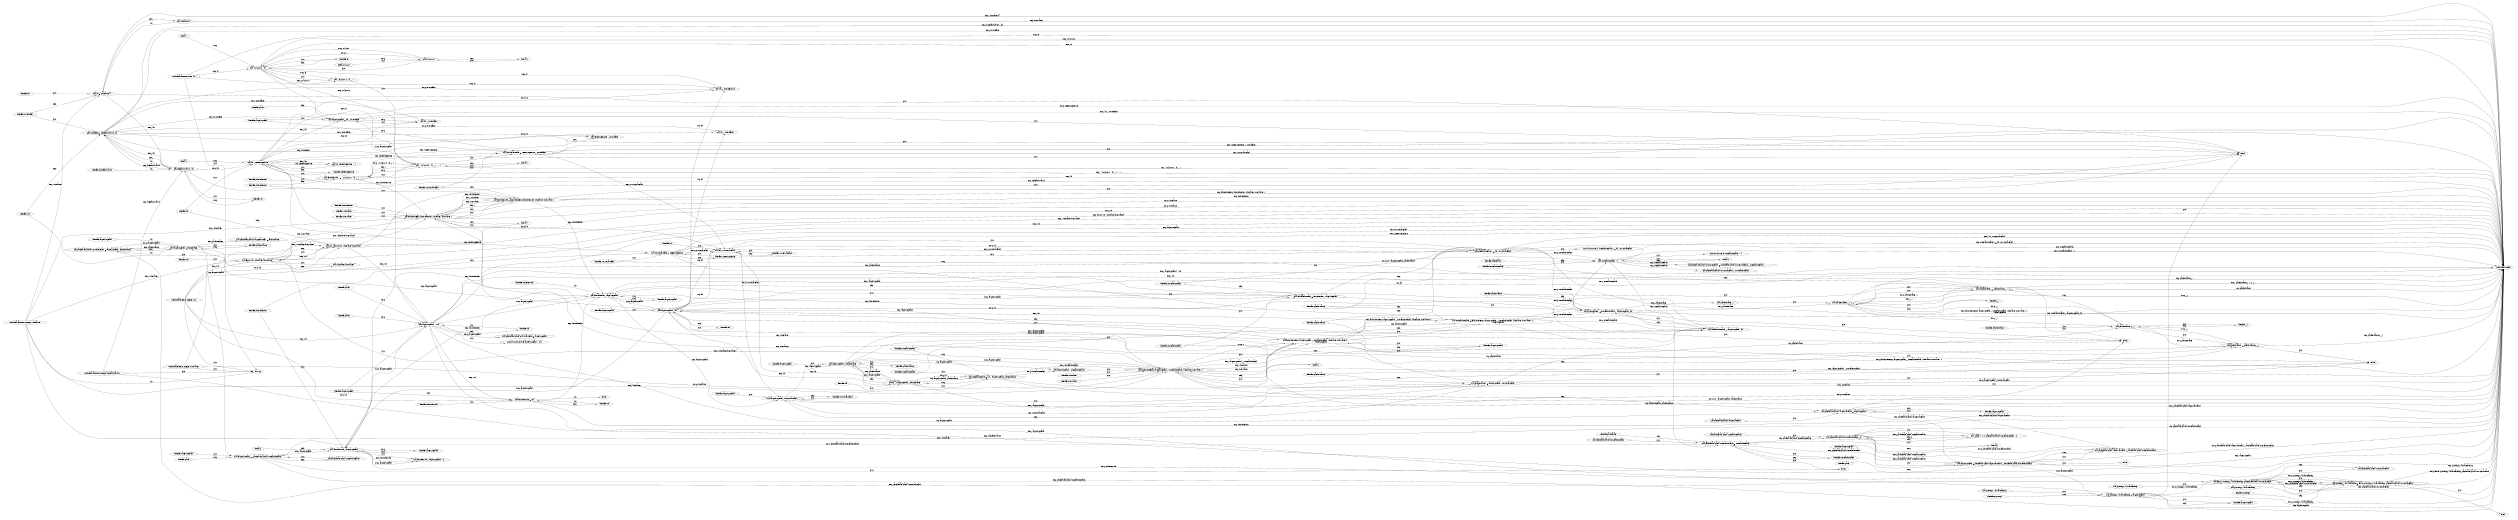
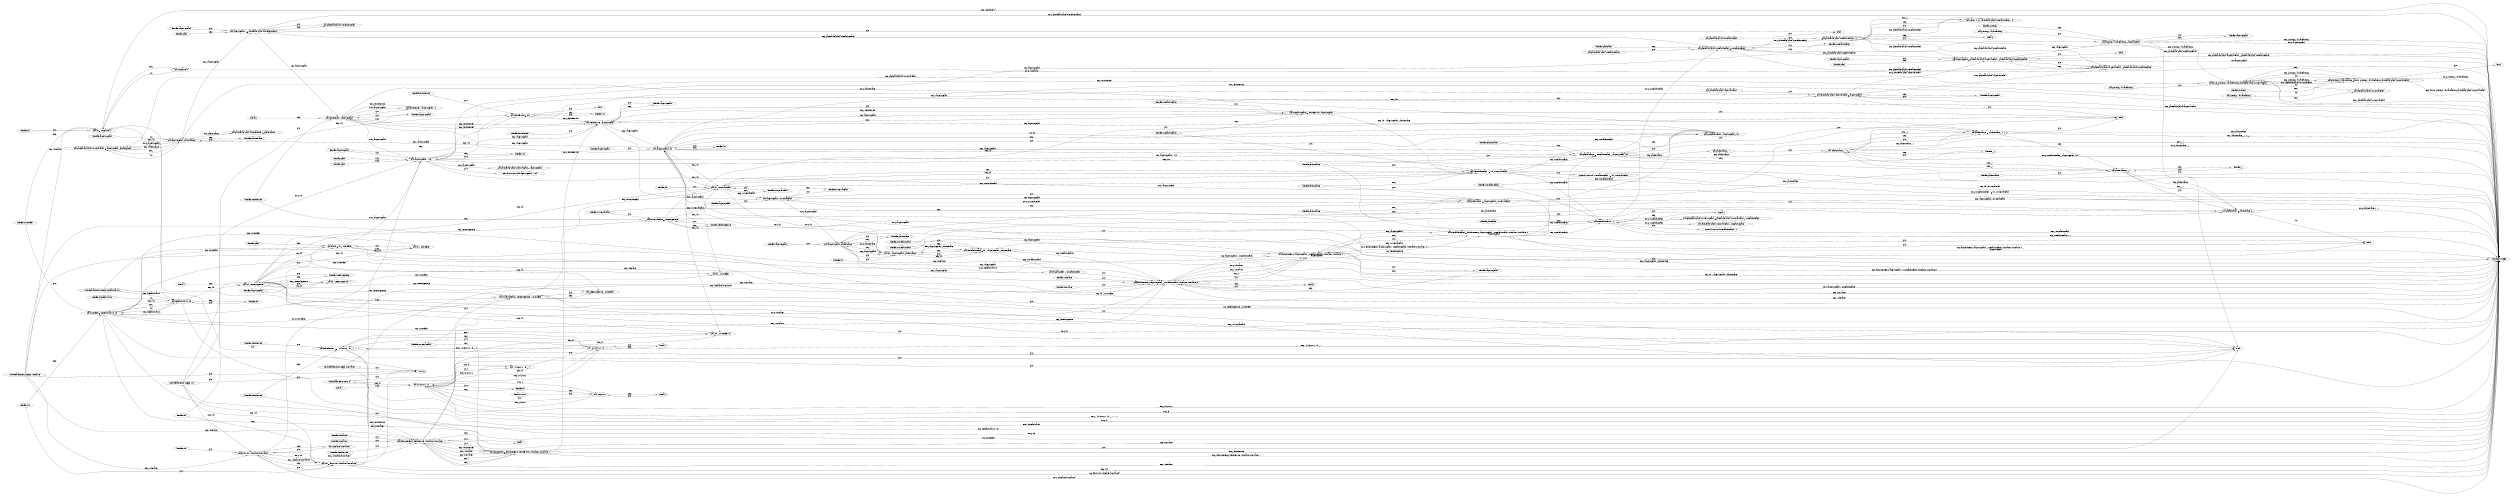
(344, 120) -> (340, 246)
(475, 159) -> (562, 295)
